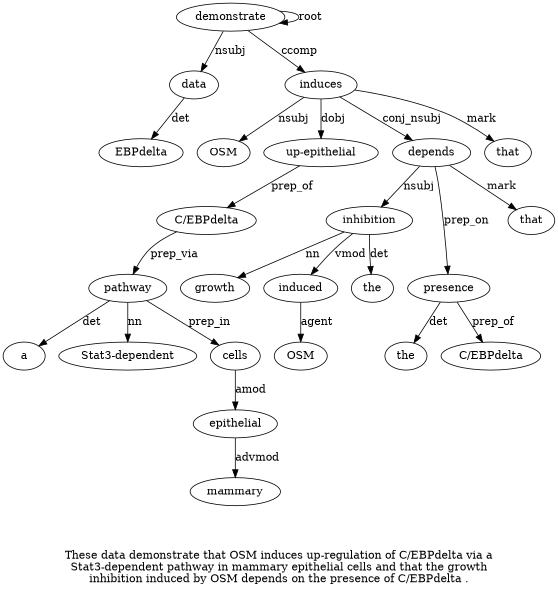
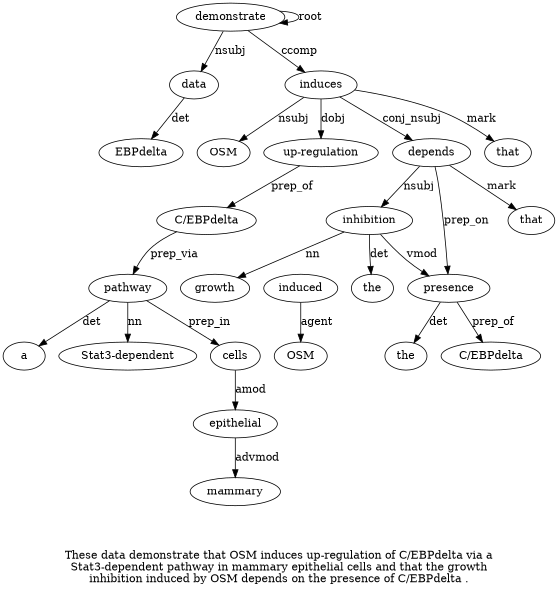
(321, 153) -> (321, 153)
(333, 250) -> (400, 254)
